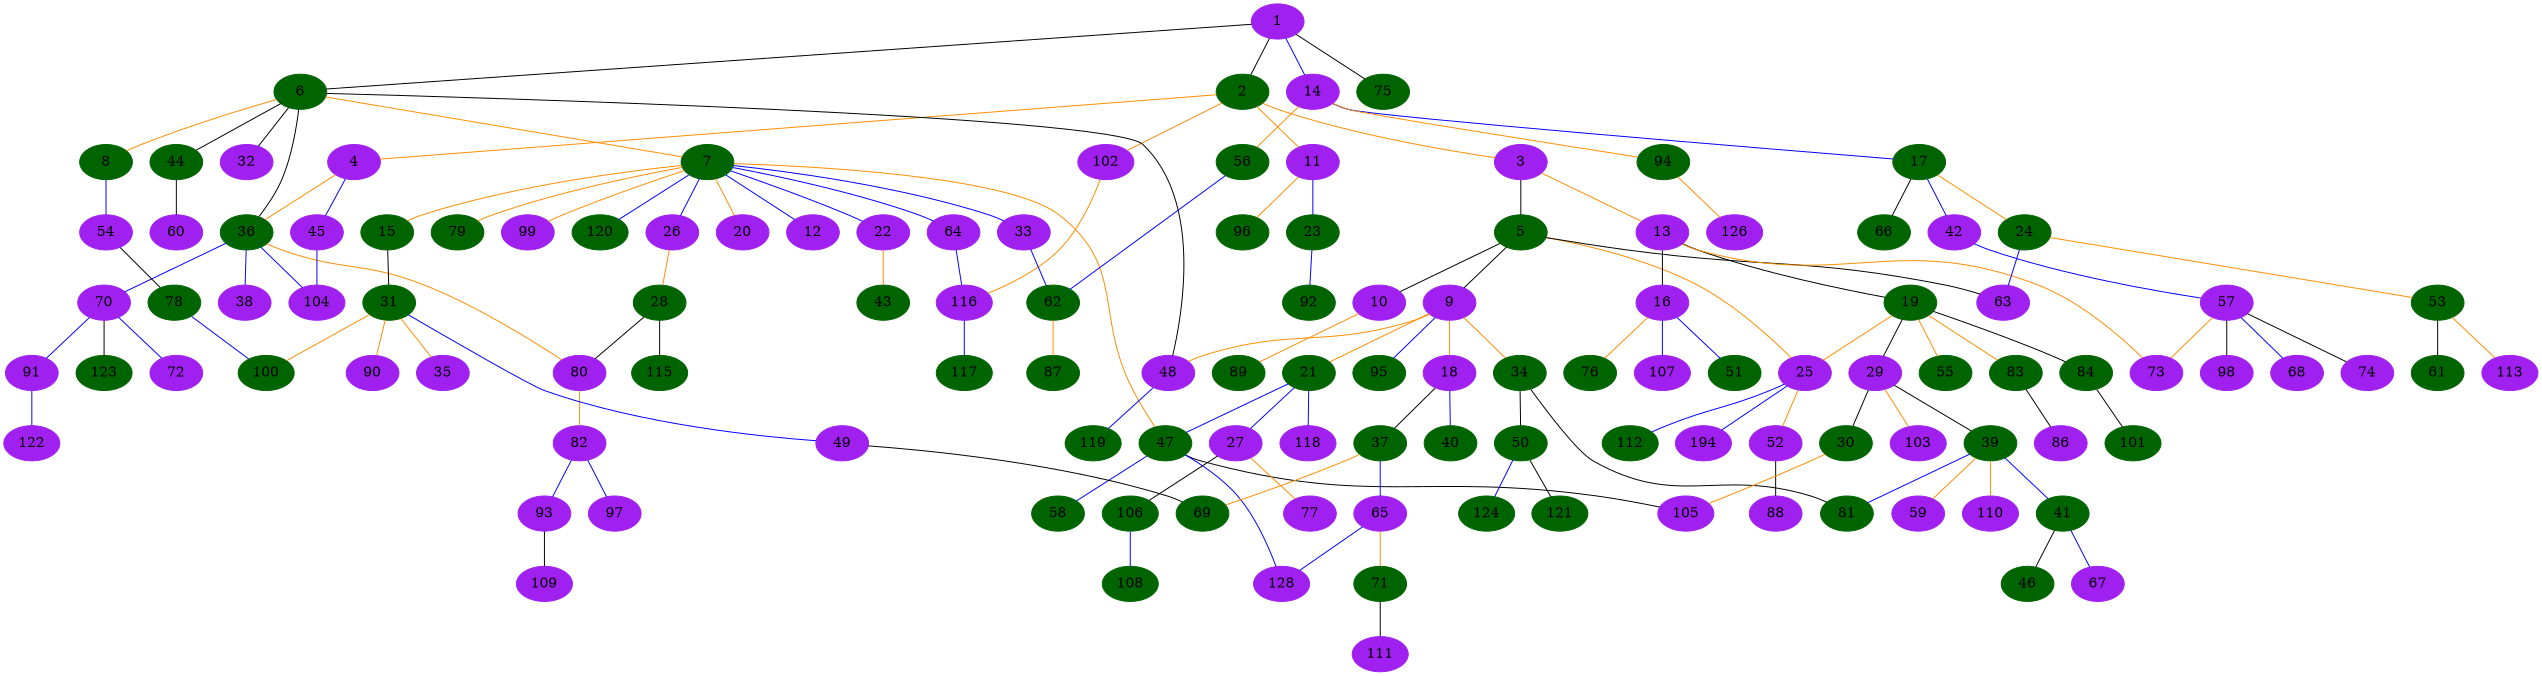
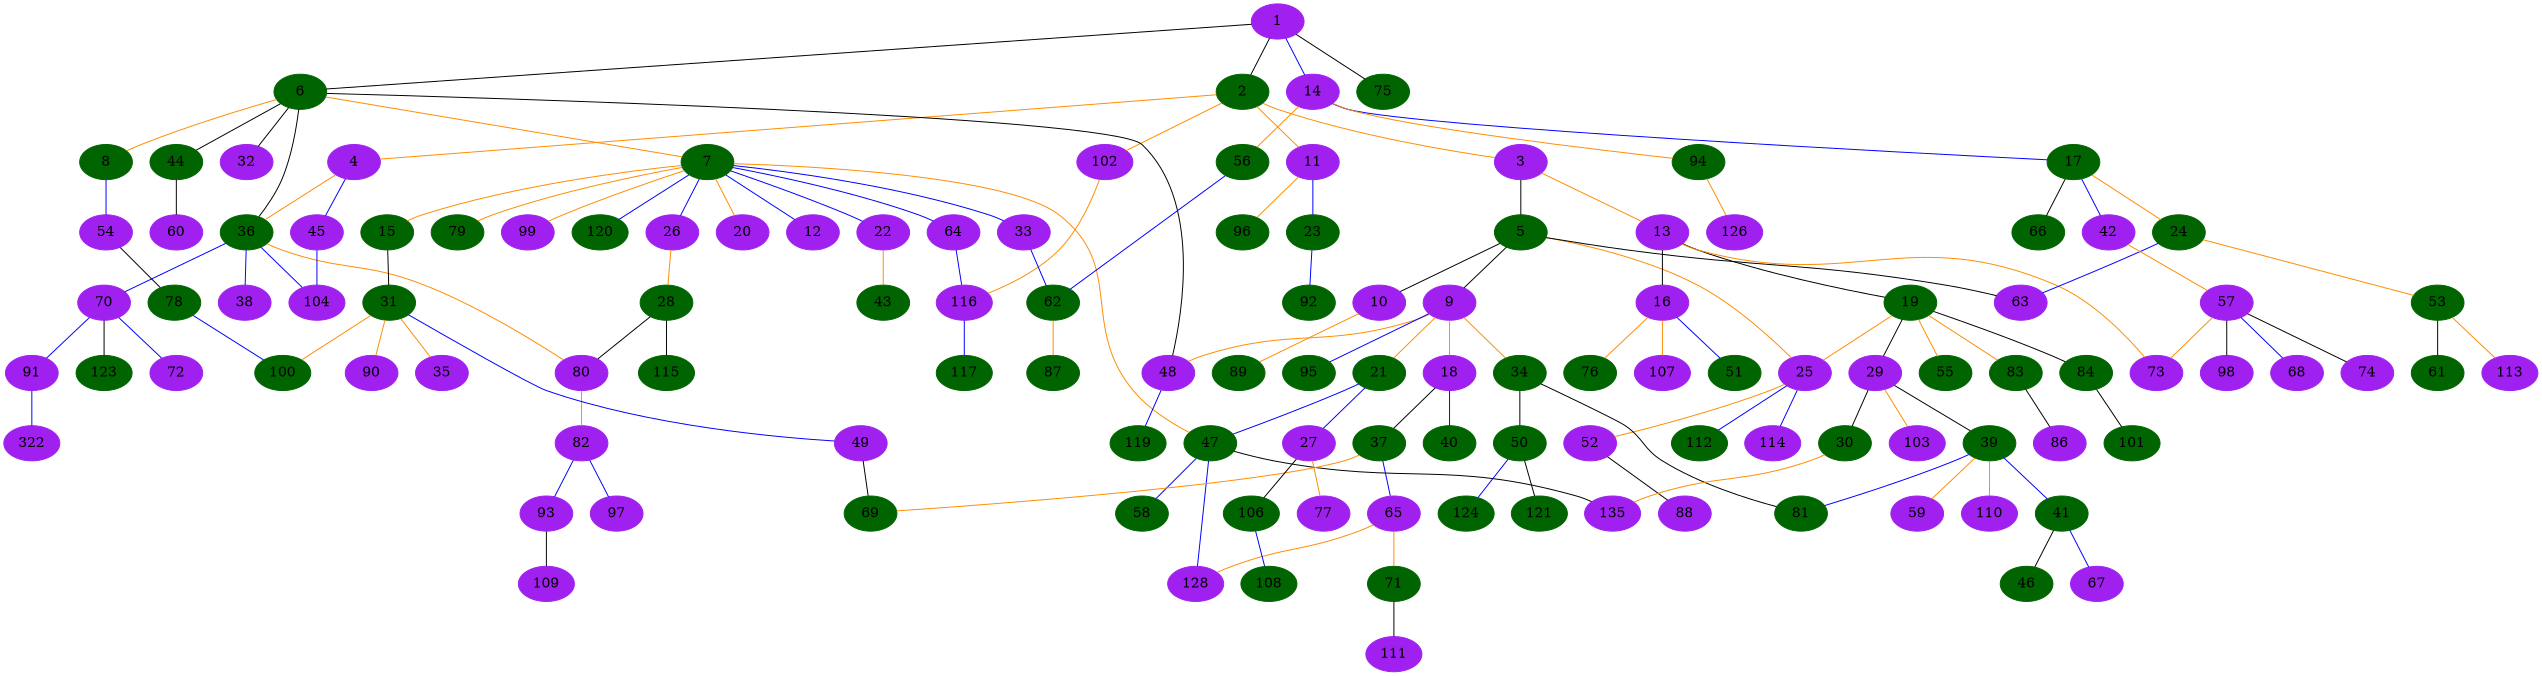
(2086, 277) -> (2168, 268)
(1662, 338) -> (1662, 338)
(32, 443) -> (32, 443)
(1308, 443) -> none
(1703, 443) -> (1773, 443)
(1686, 514) -> (1613, 514)
(1331, 549) -> (1295, 549)
